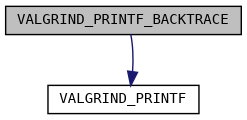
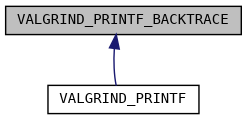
(133, 53) -> (114, 67)
